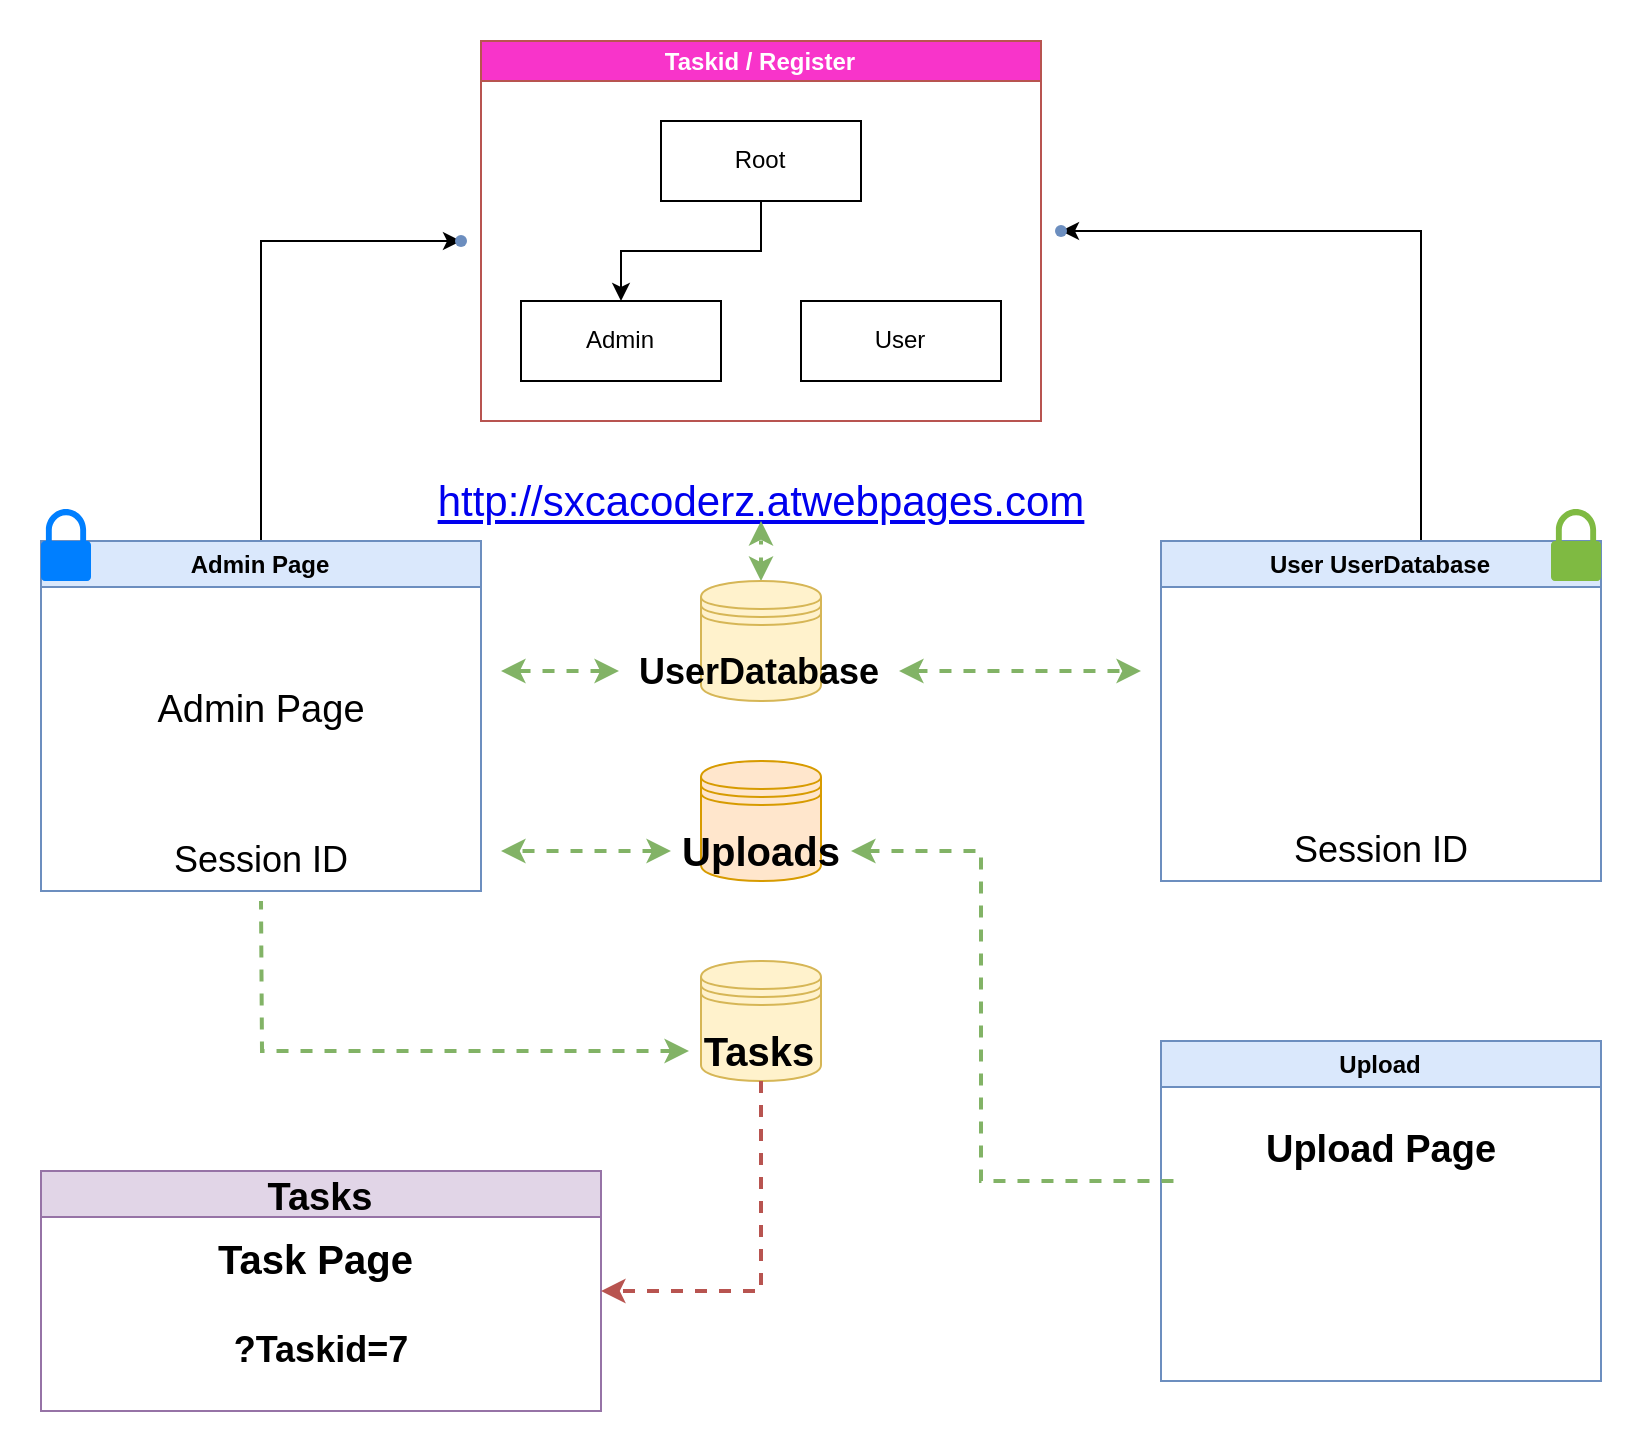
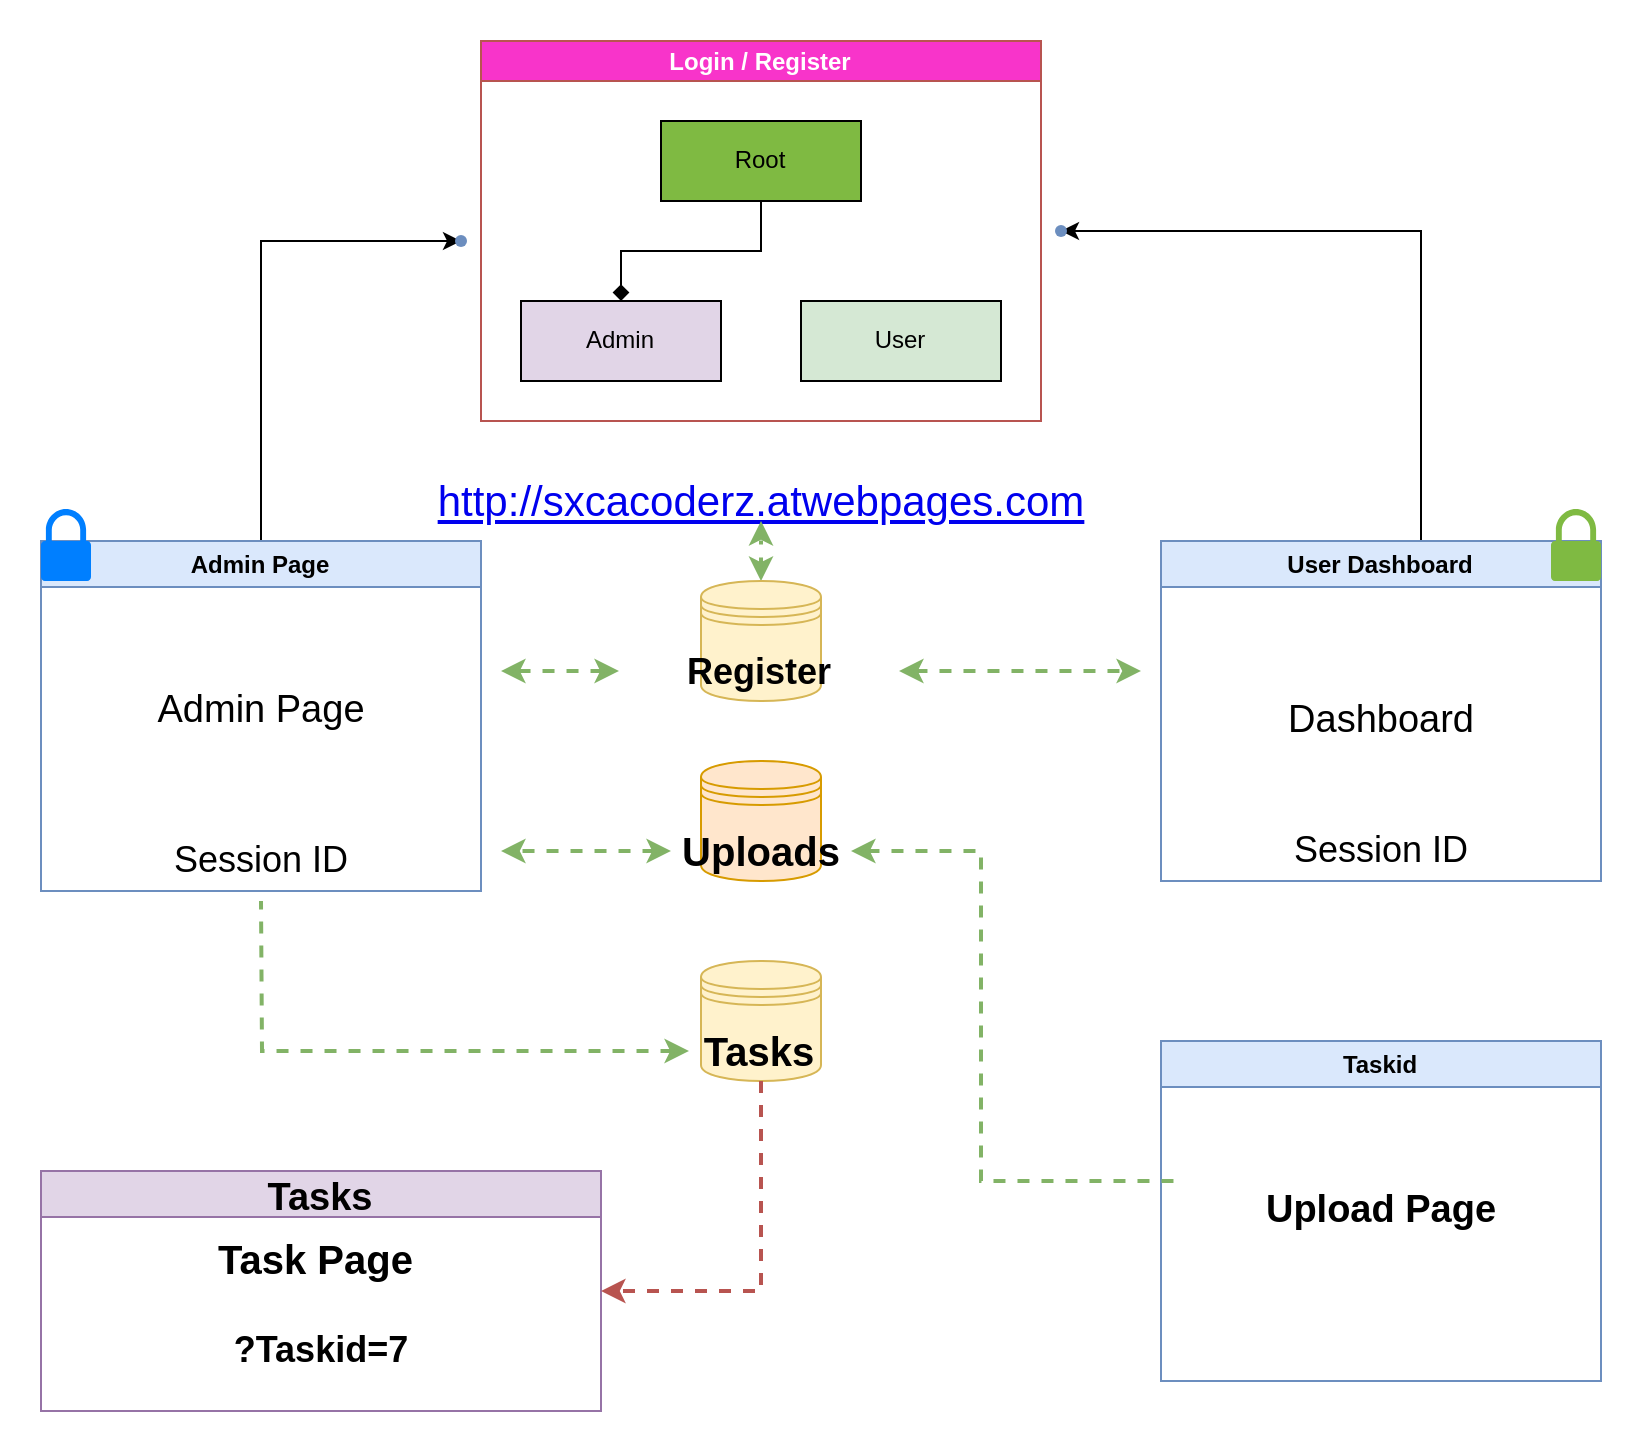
(760, 62) -> (760, 62)
(761, 161) -> (761, 161)
(621, 286) -> (621, 285)
(621, 341) -> (621, 341)
(901, 341) -> (901, 341)
(1380, 565) -> (1380, 565)
(760, 671) -> (760, 671)
none -> (1381, 721)
(1380, 1065) -> (1380, 1065)
(1381, 1151) -> (1381, 1211)
